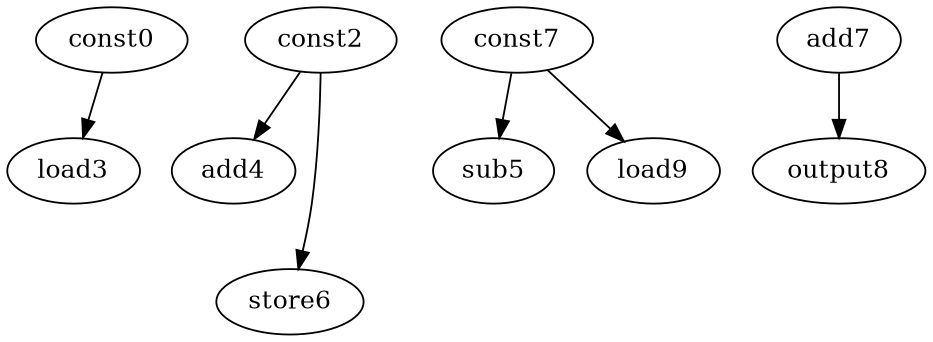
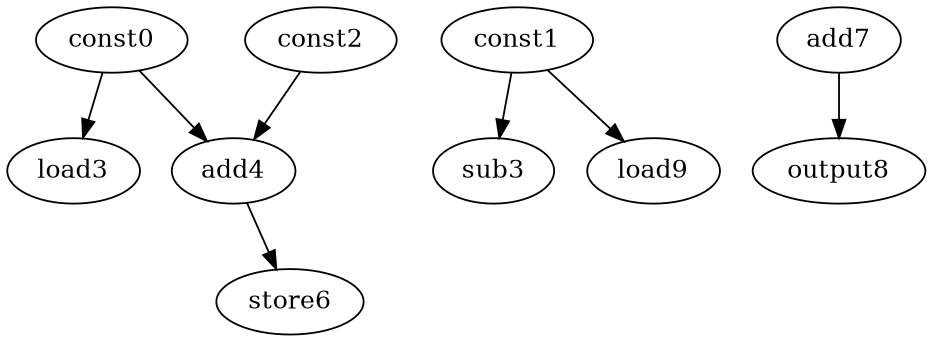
(517, 40) -> (517, 40)
none -> (167, 99)
(316, 162) -> (258, 227)
(494, 171) -> (494, 171)
